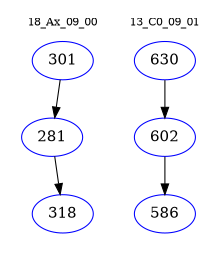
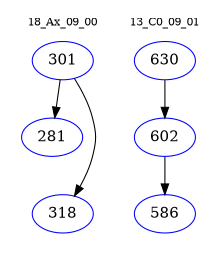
(57, 170) -> (95, 132)
